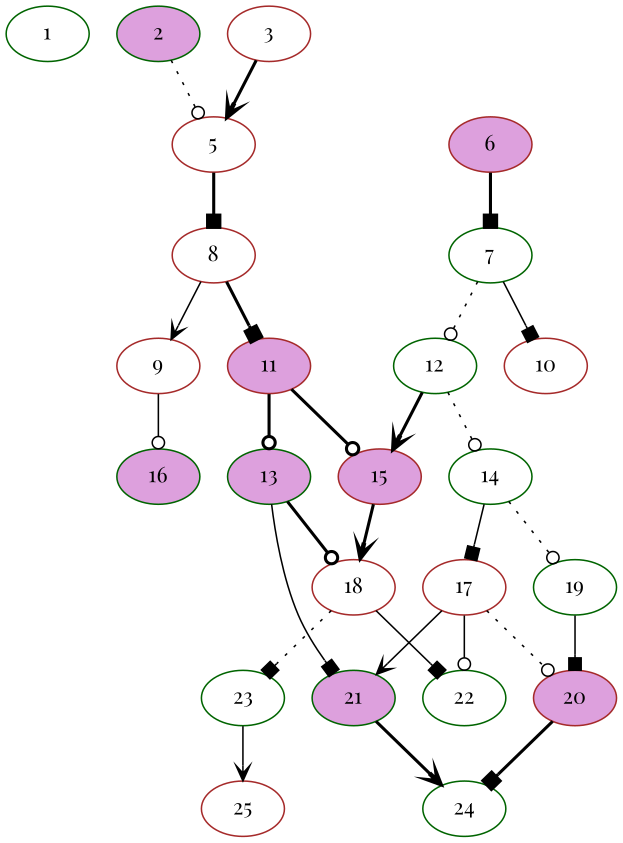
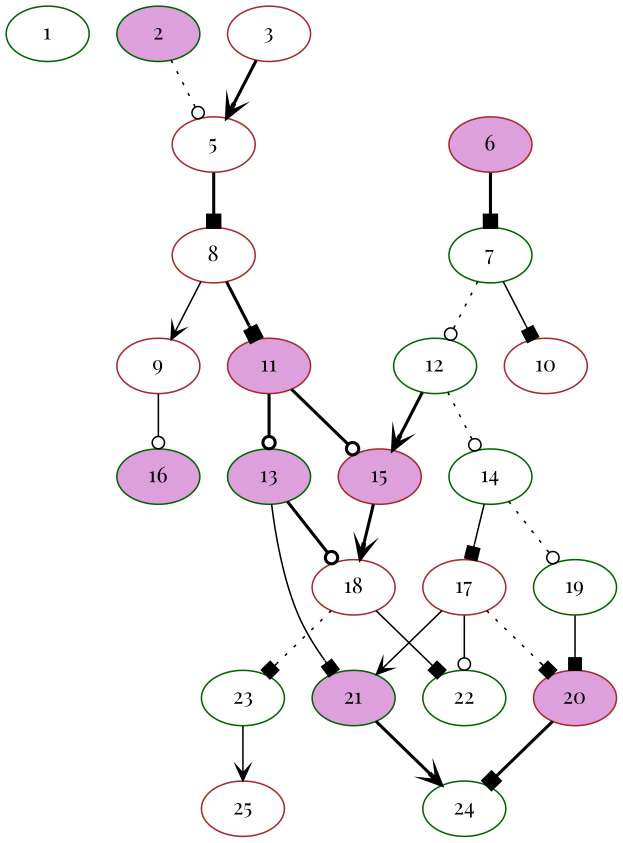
(515, 638) -> (515, 638)
